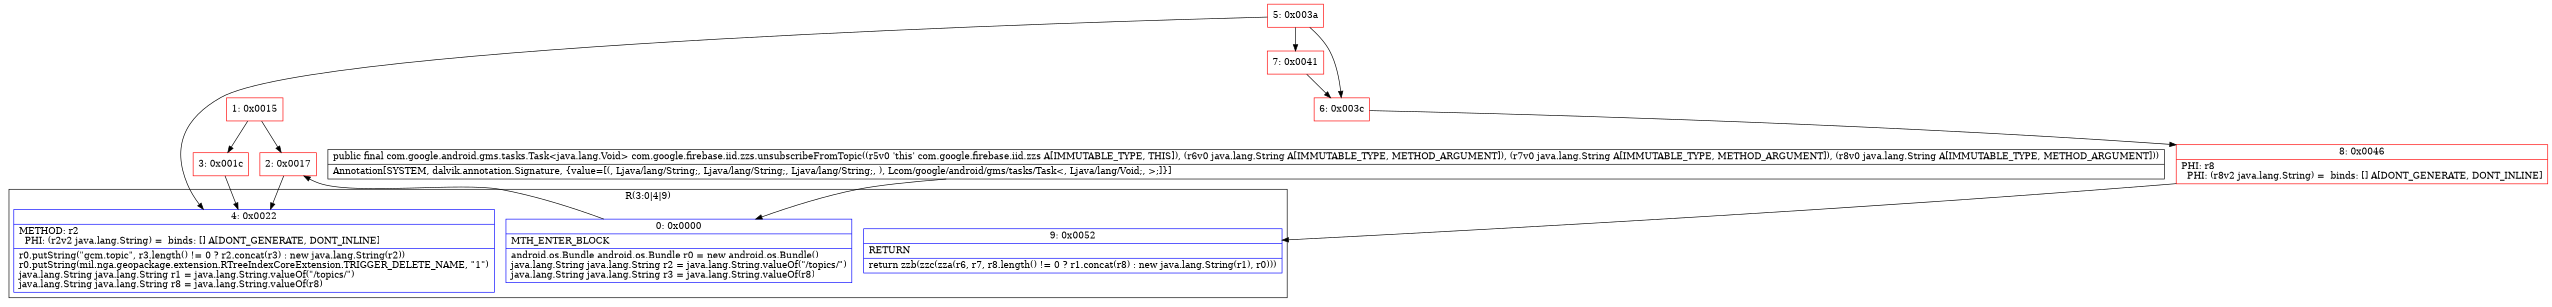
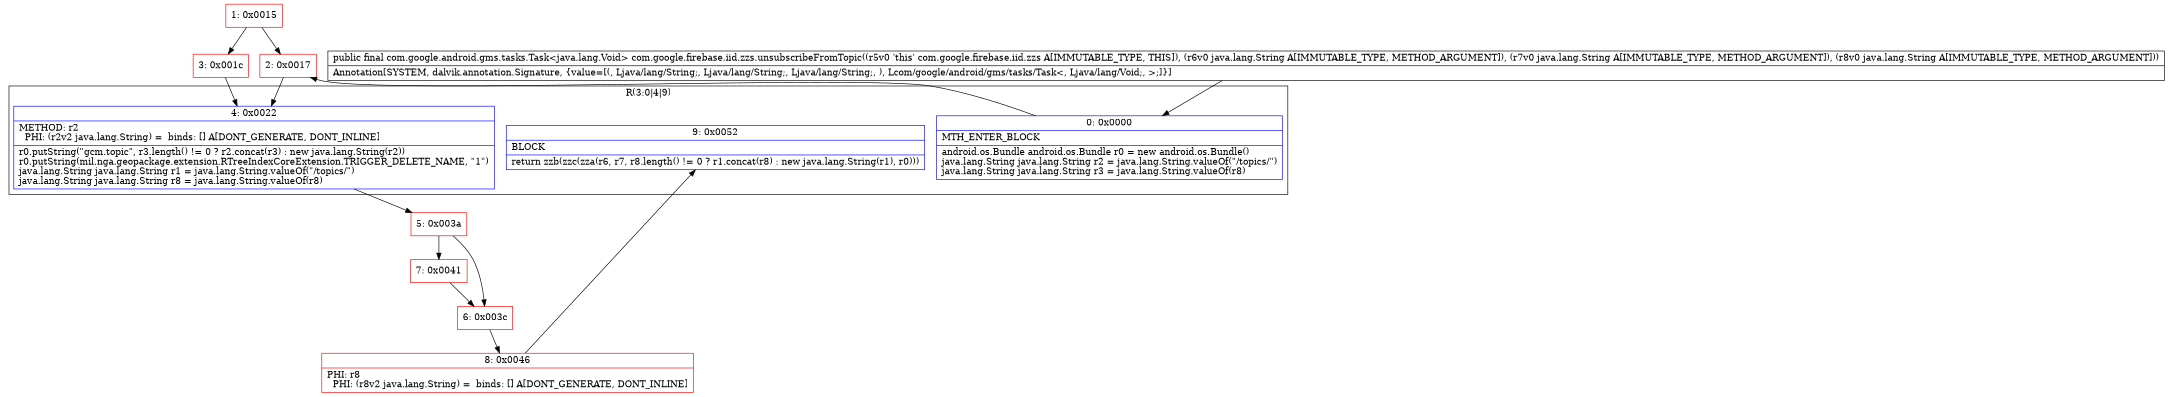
(679, 42) -> (380, 200)
(890, 251) -> (528, 147)
